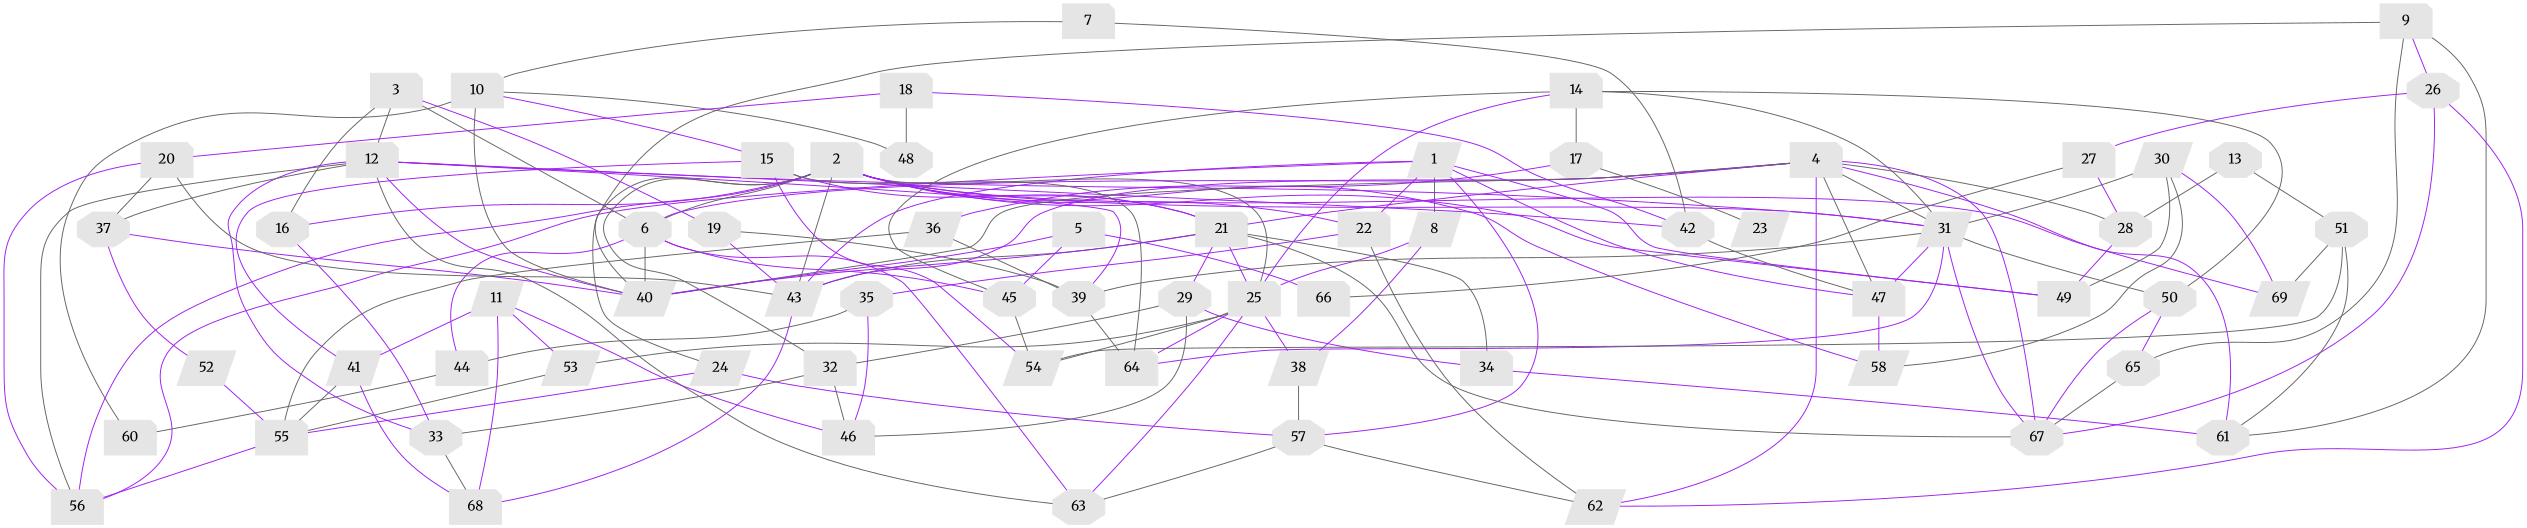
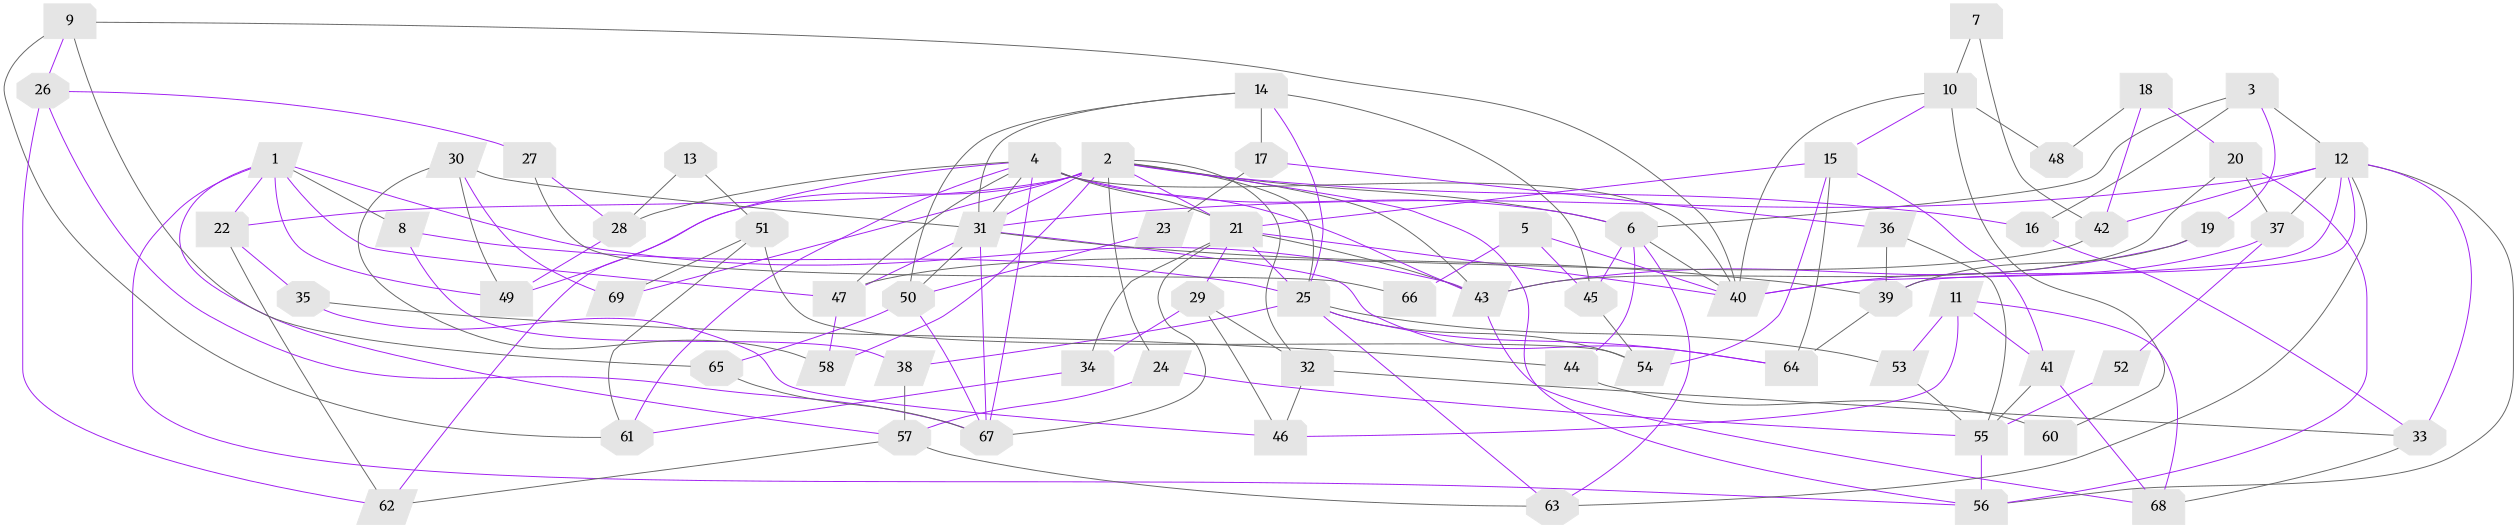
(1518, 190) -> (1166, 201)
none -> (1036, 264)
